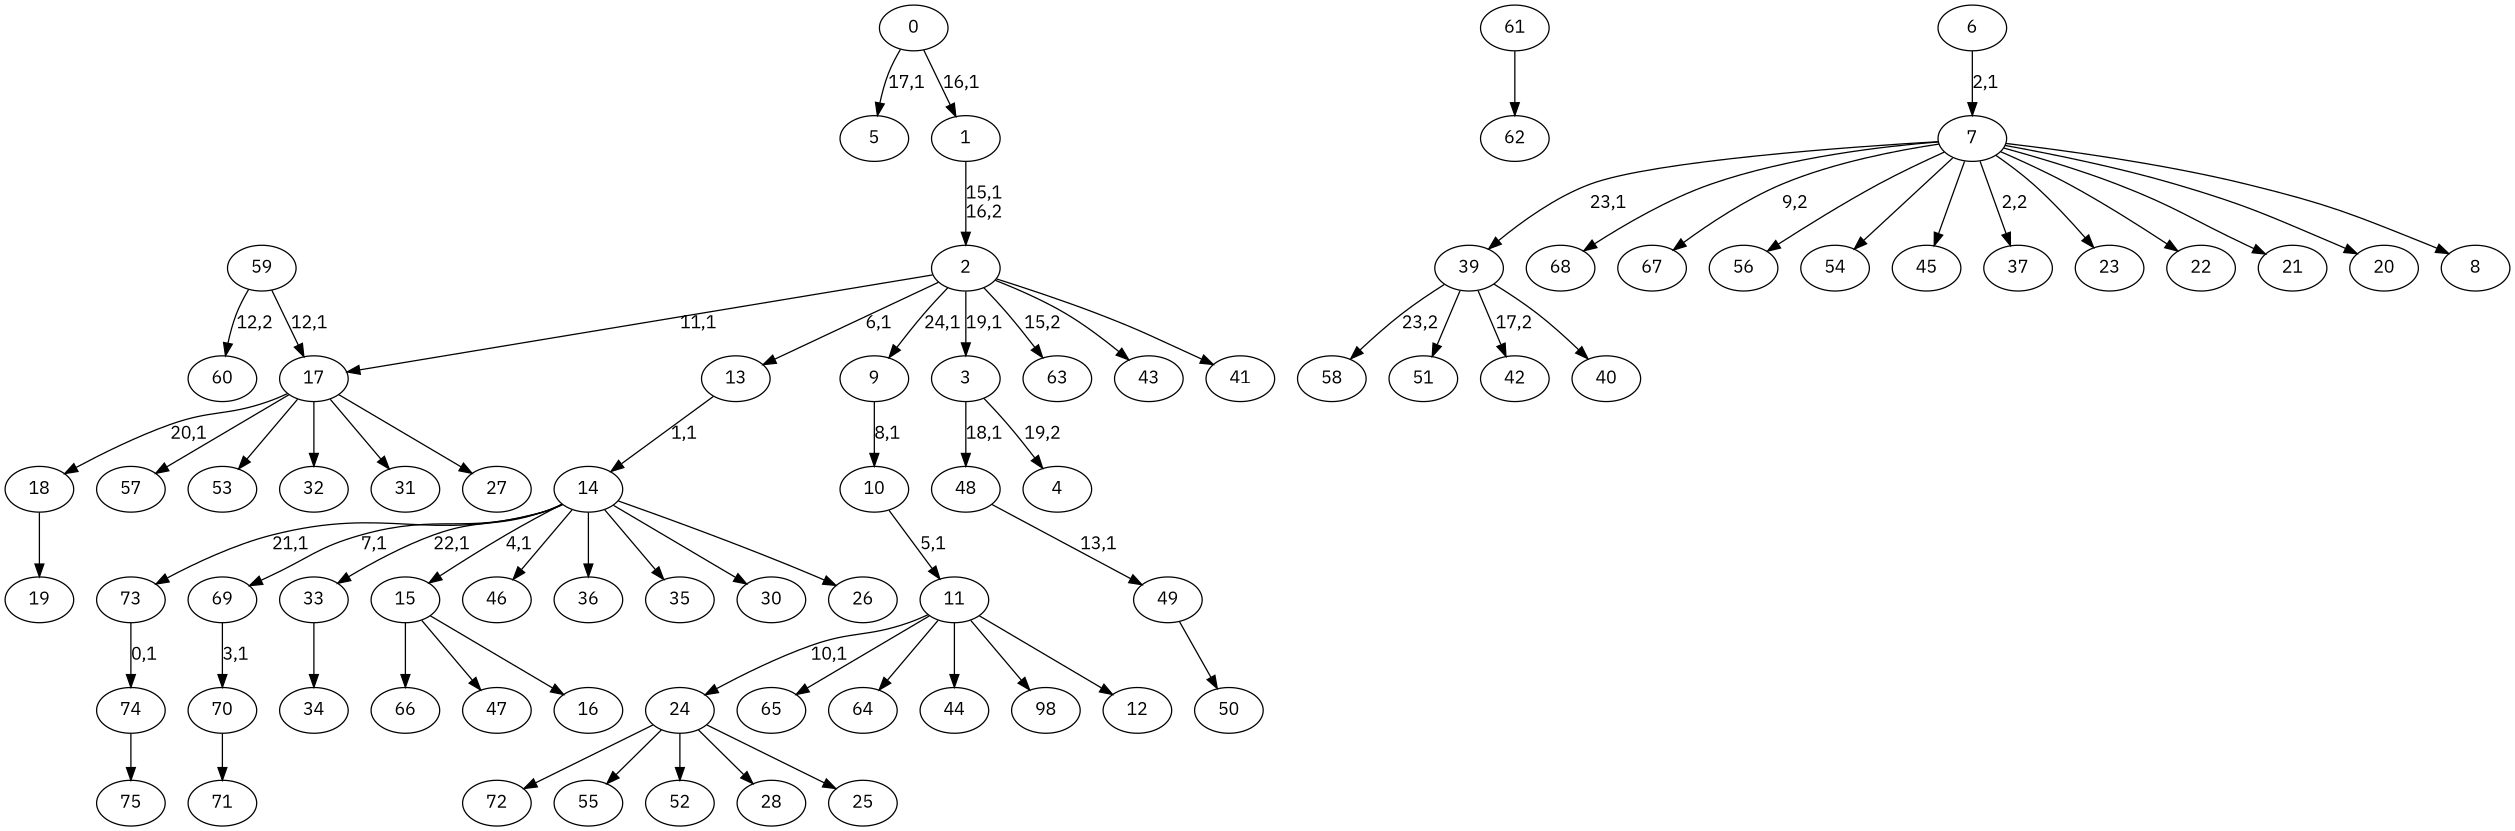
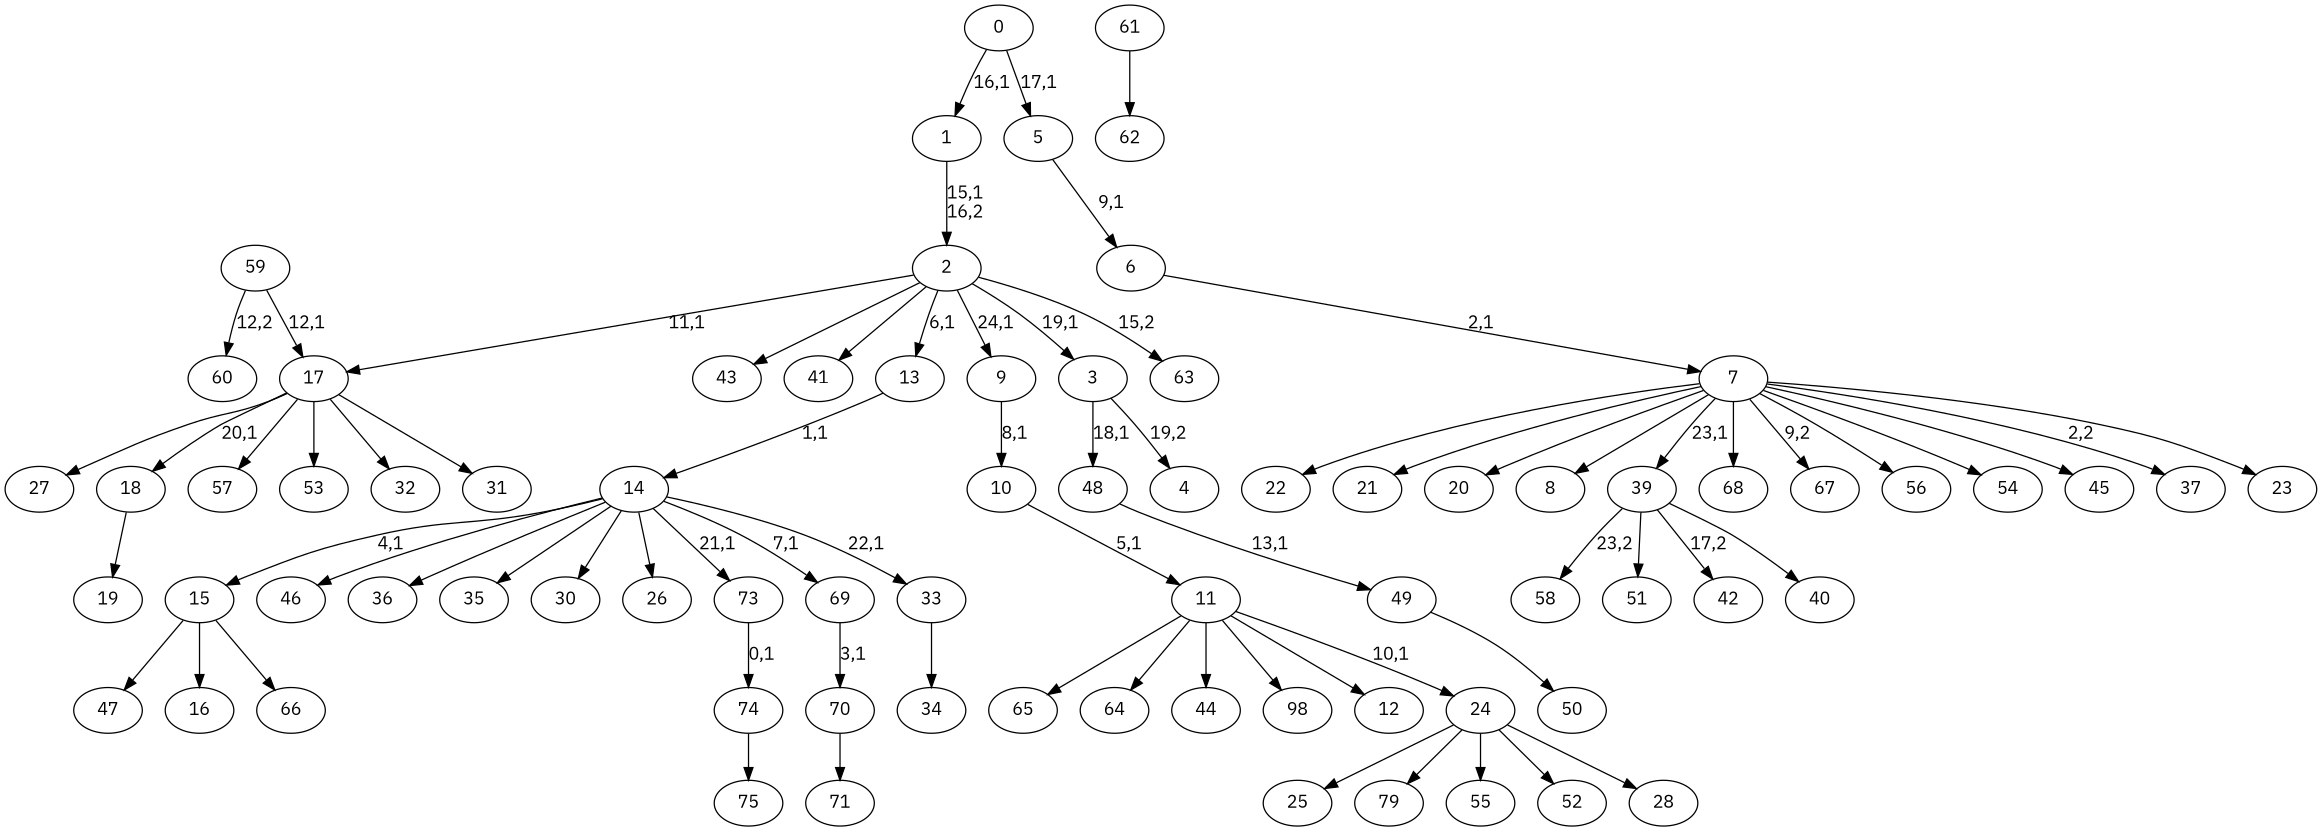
none -> (1081, 198)
(497, 803) -> (1389, 803)
